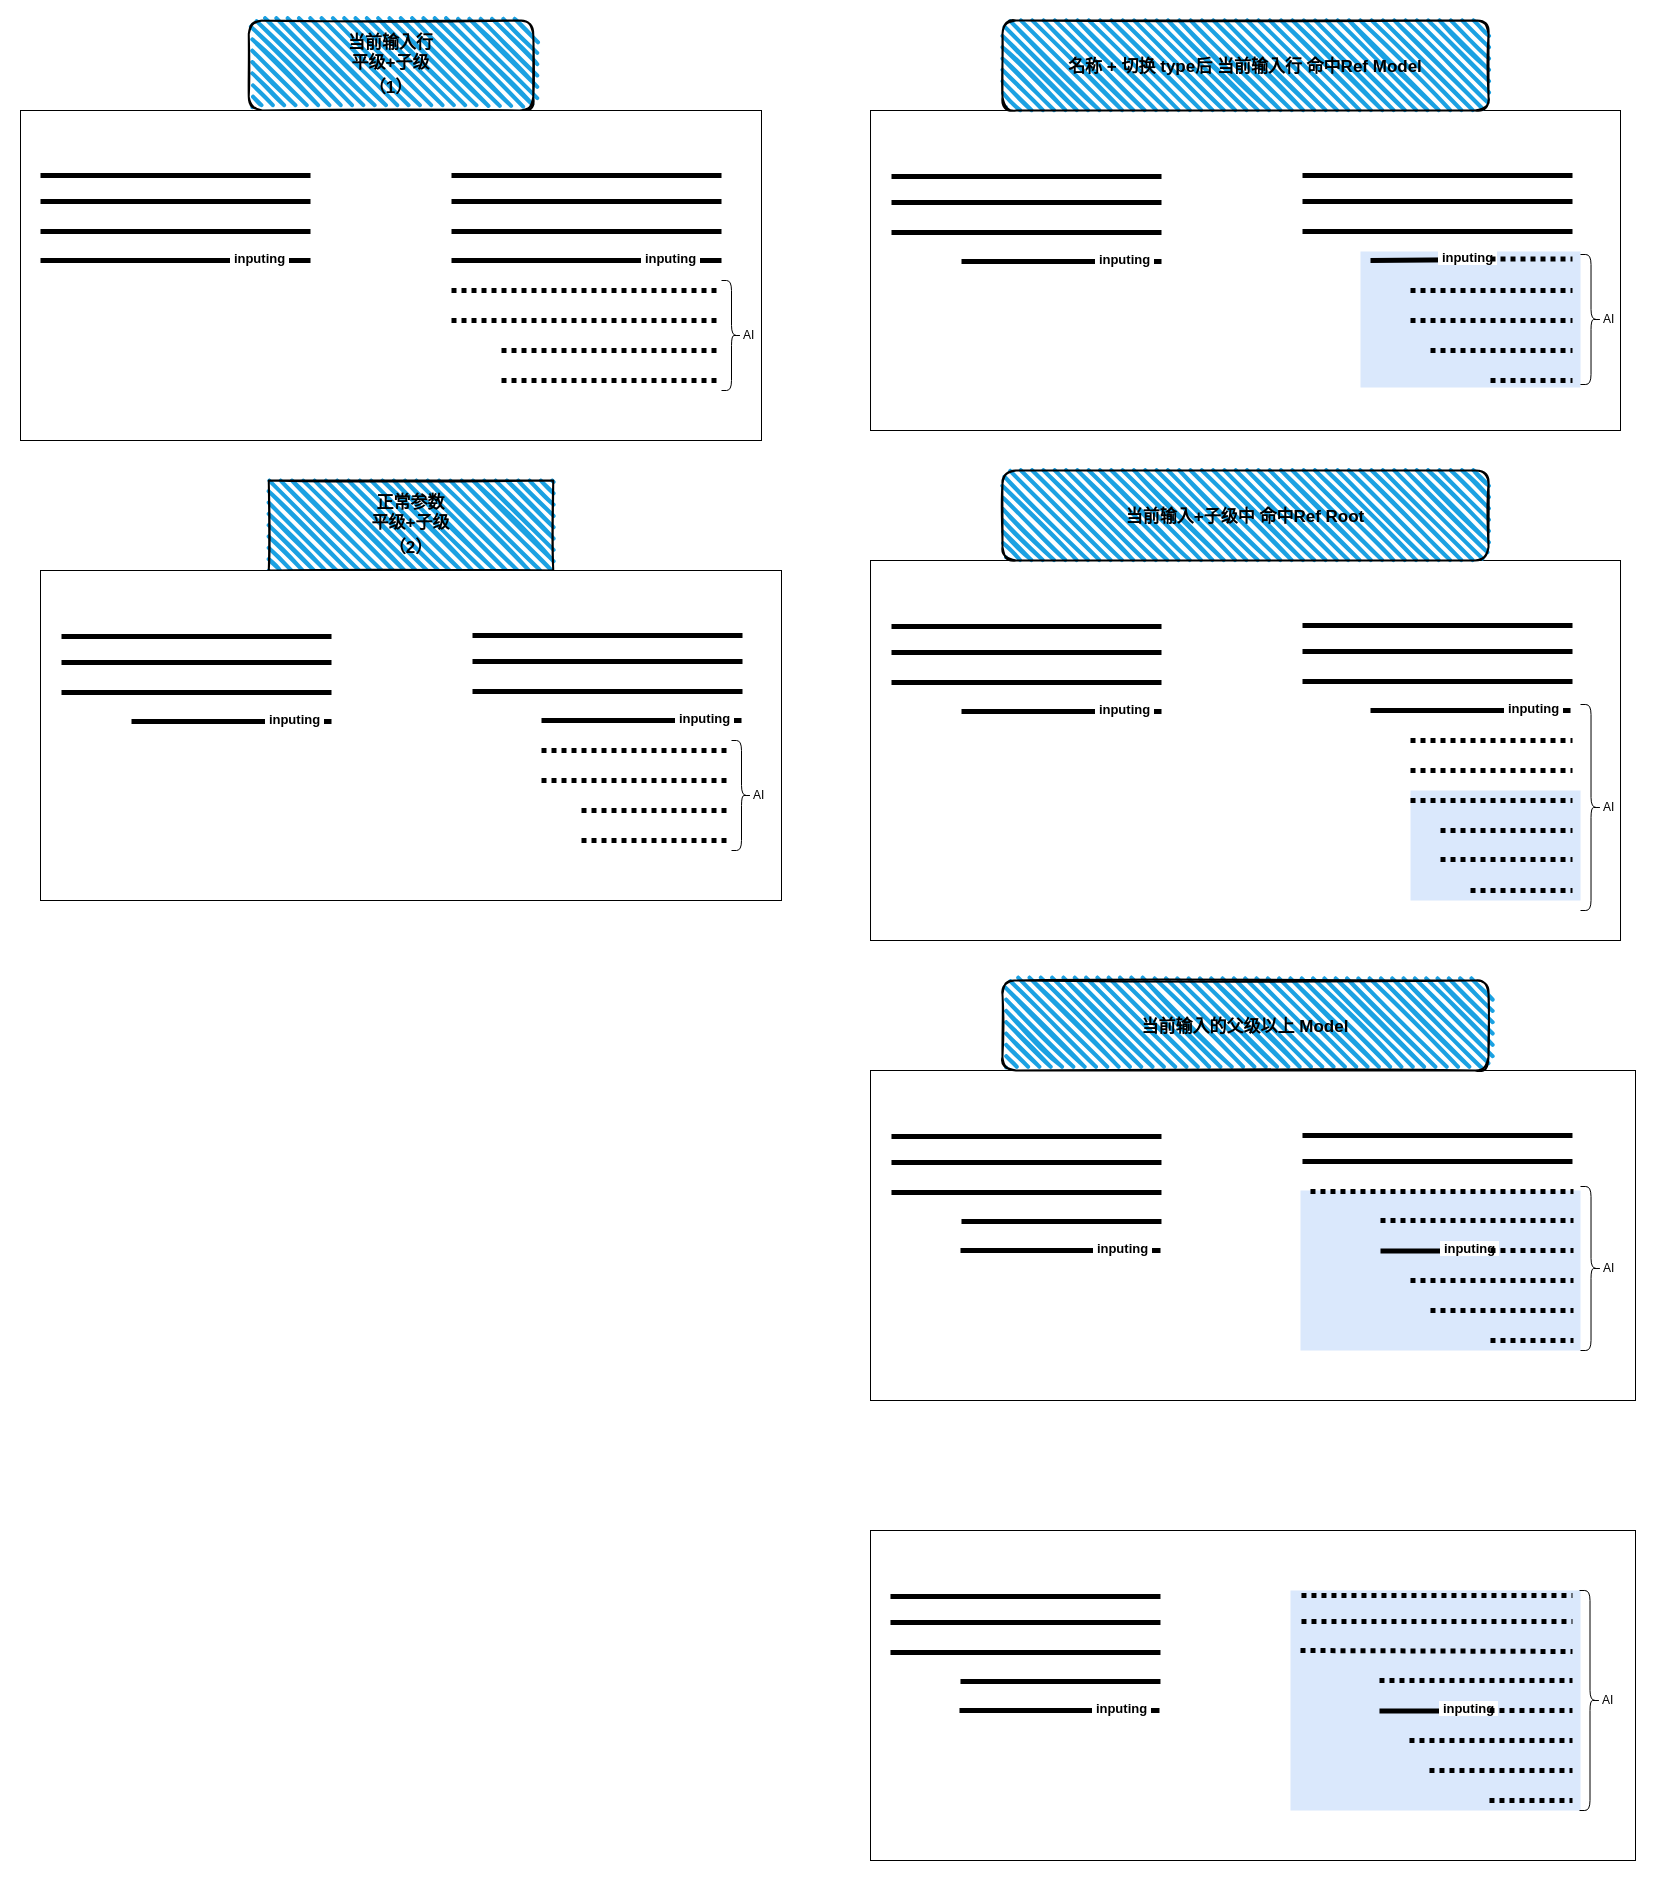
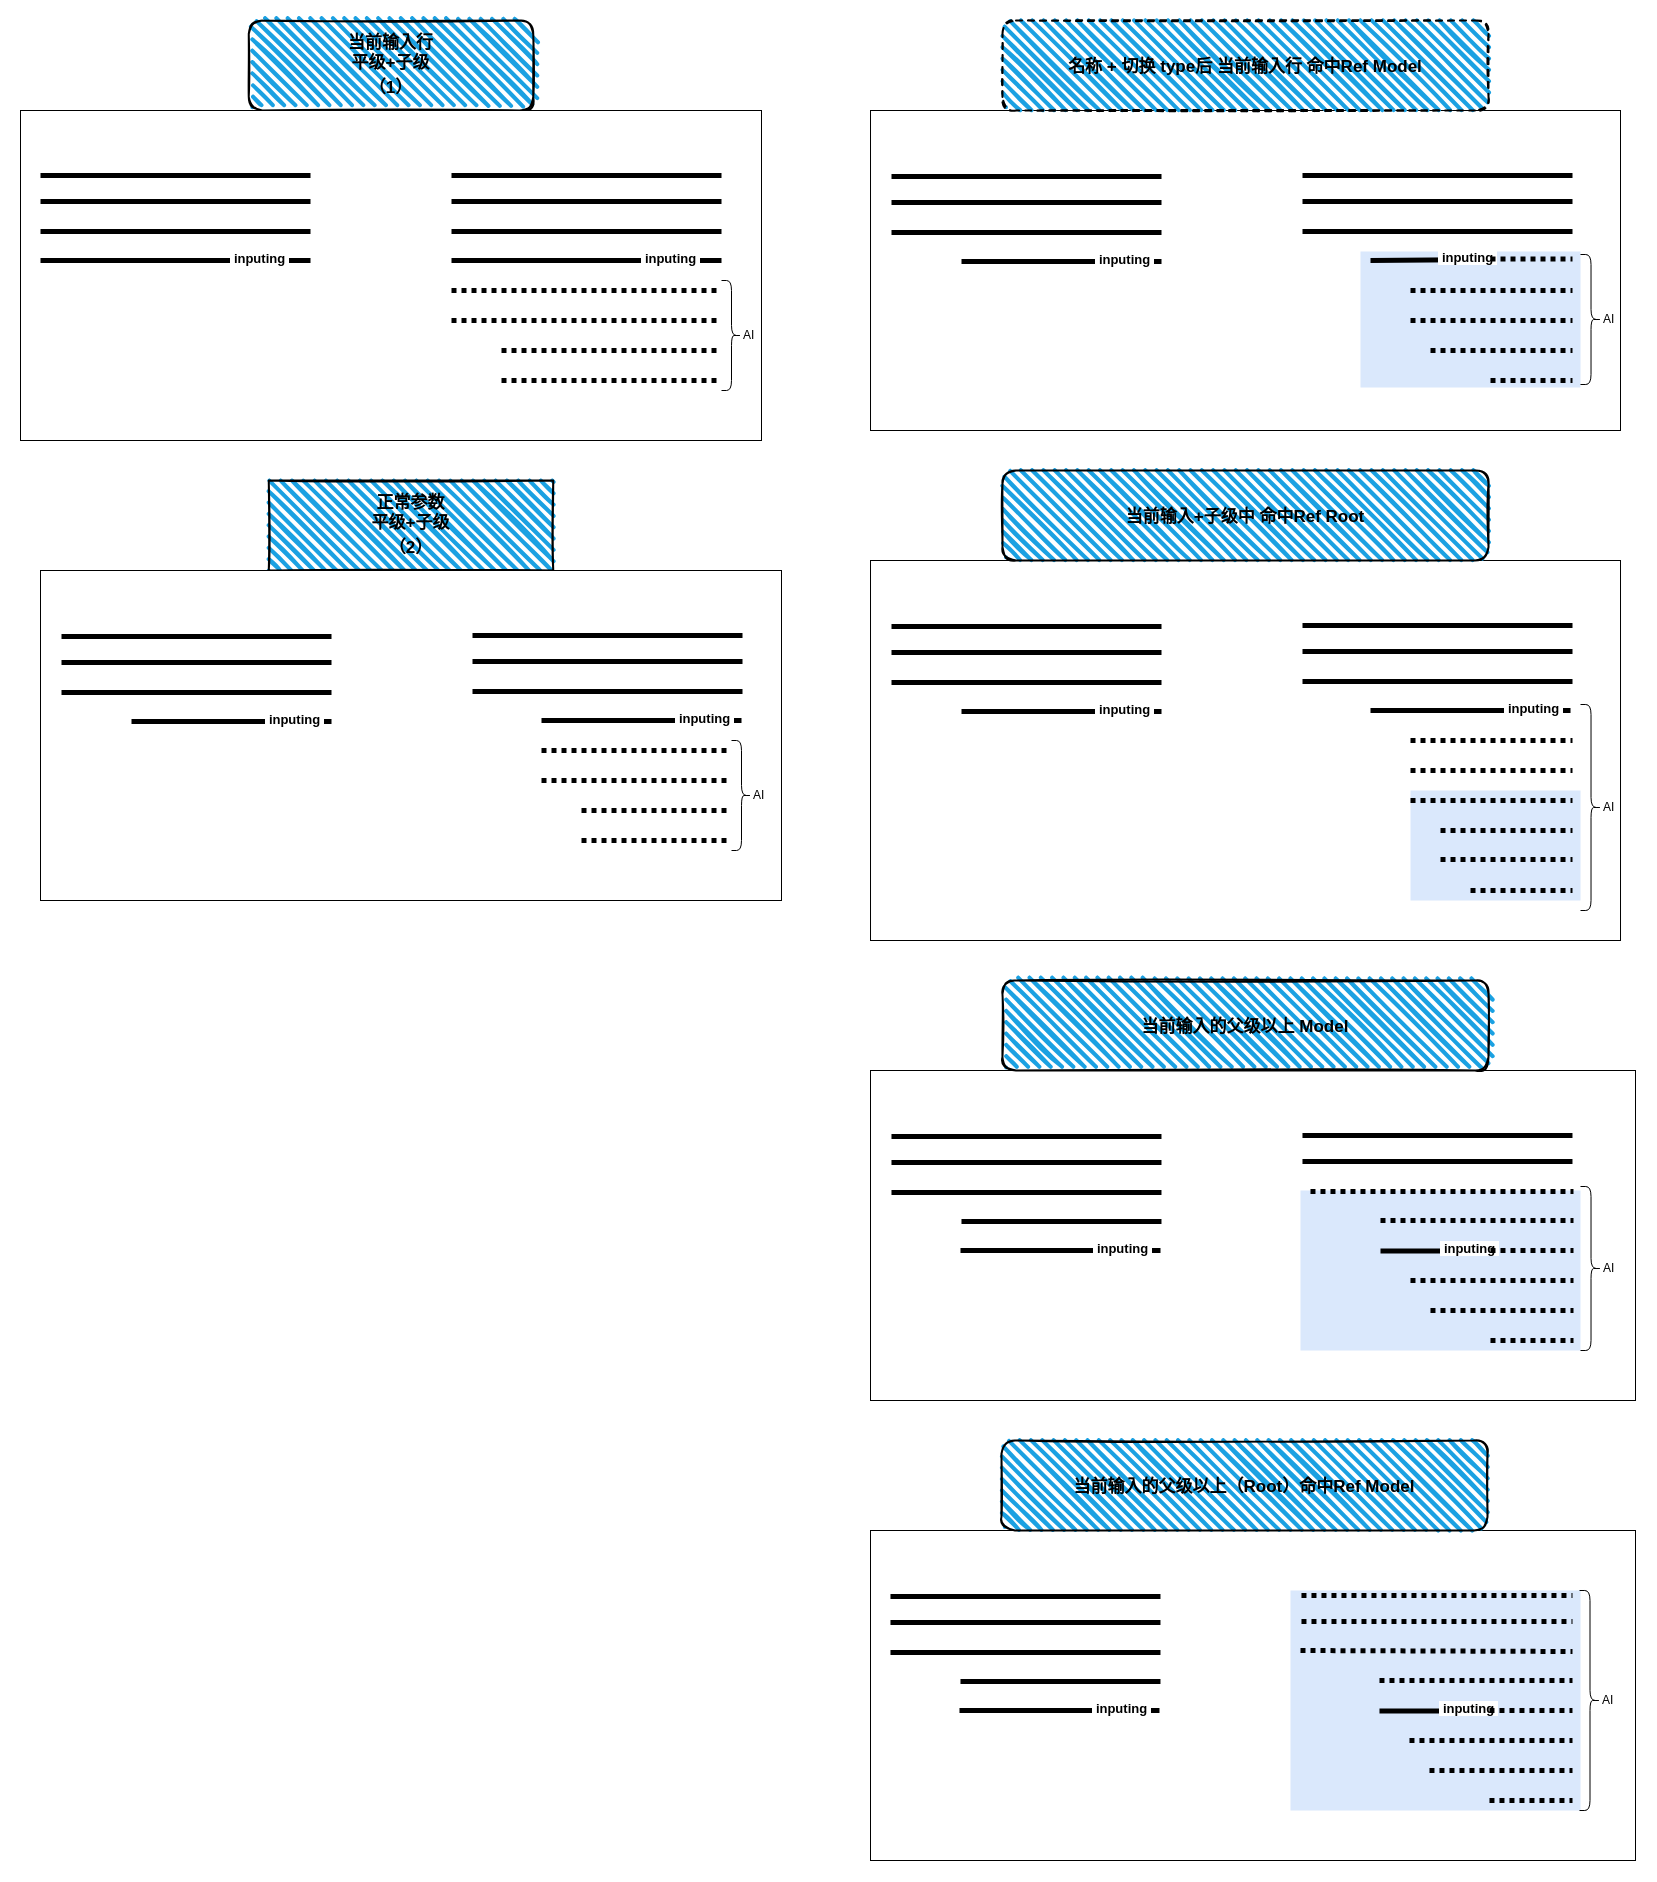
(1246, 66) -> (1246, 66)
none -> (1244, 1486)
